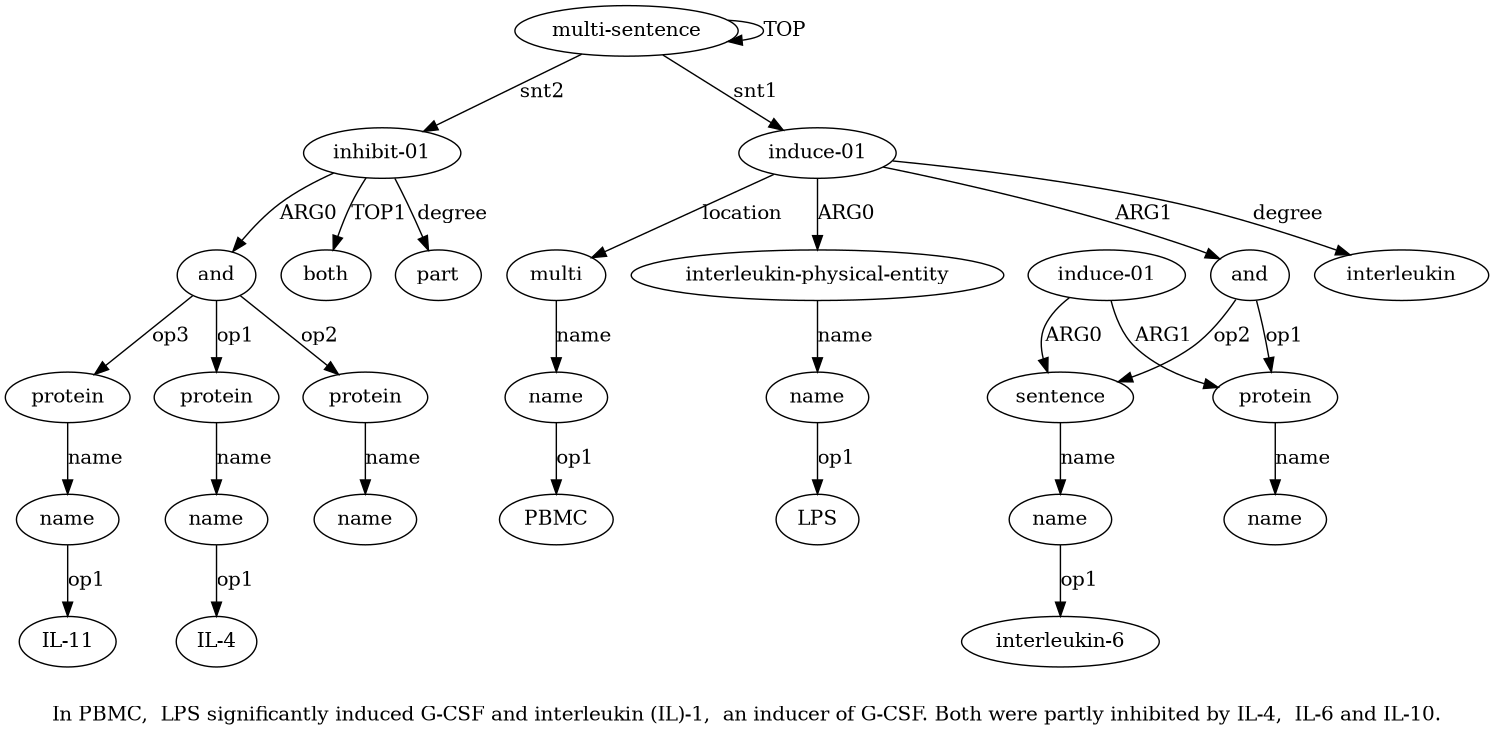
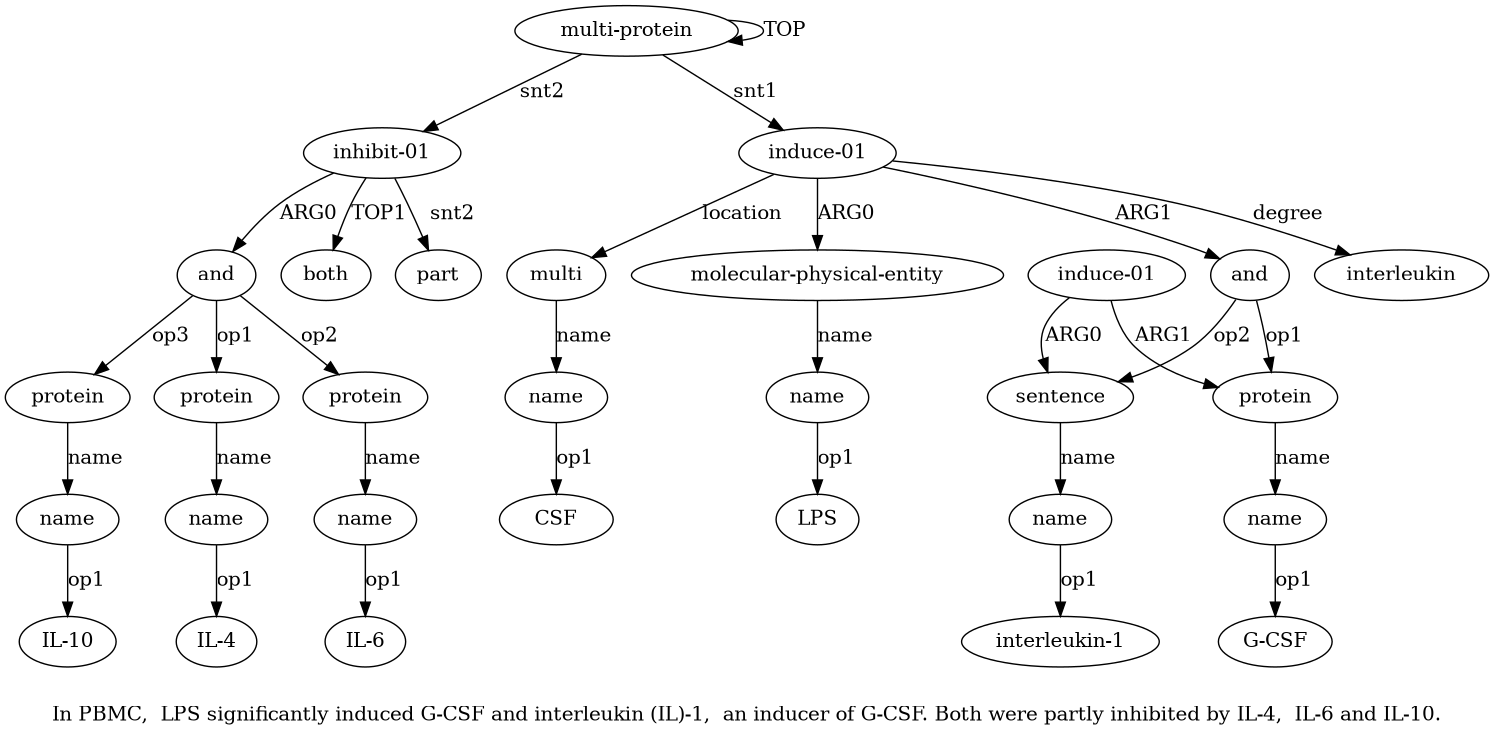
(627, 31) -> (627, 31)
(452, 214) -> (452, 214)
(818, 275) -> (818, 275)
(556, 520) -> (556, 520)
(68, 642) -> (68, 642)
none -> (365, 642)
(1060, 642) -> (1060, 642)
none -> (1275, 642)
